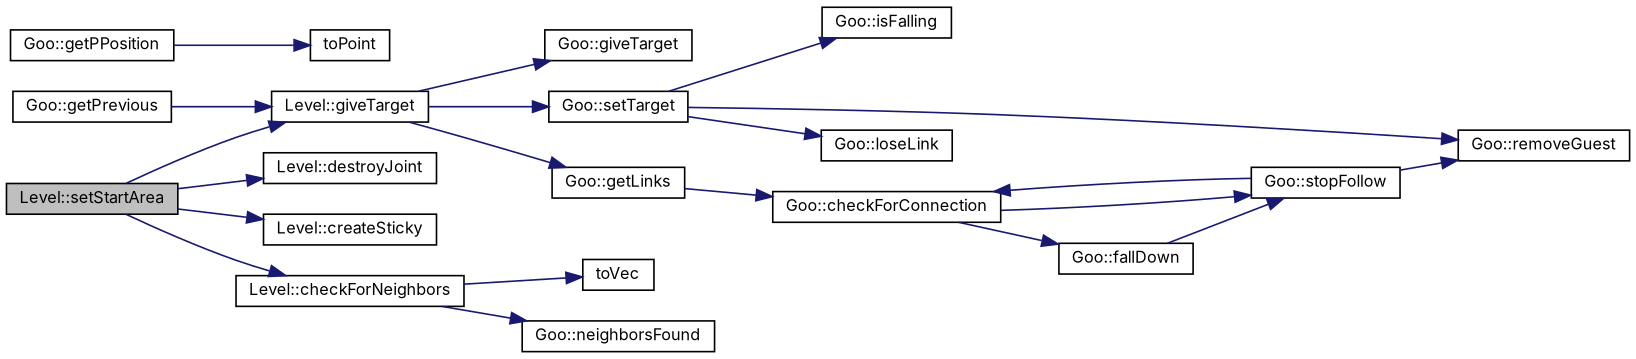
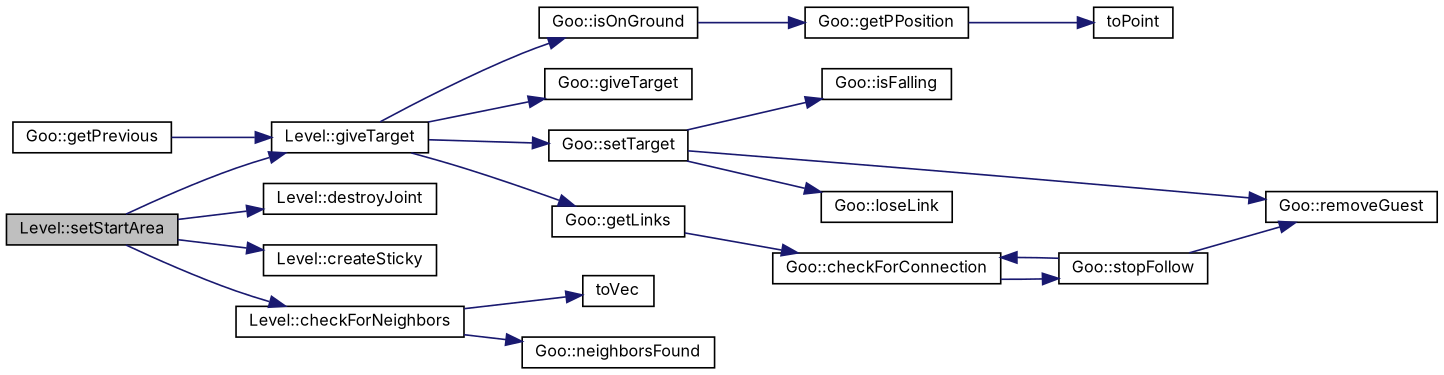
none -> (618, 23)
(1126, 259) -> none
